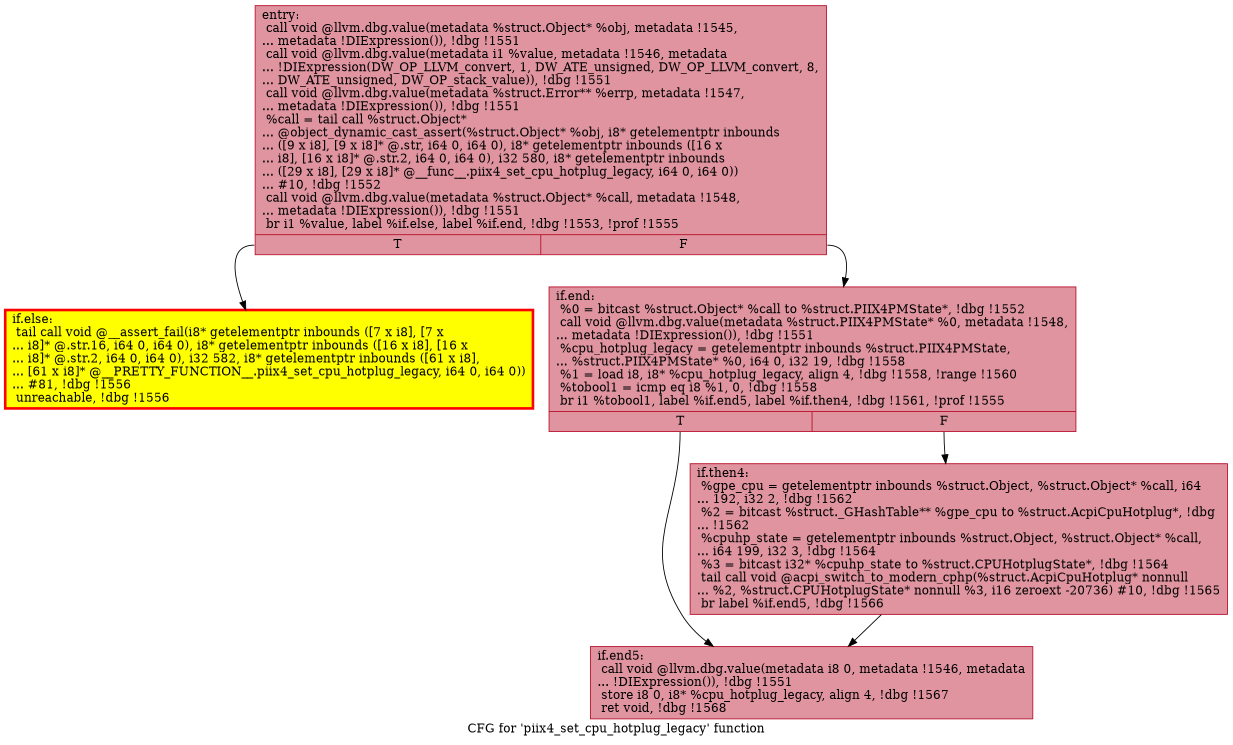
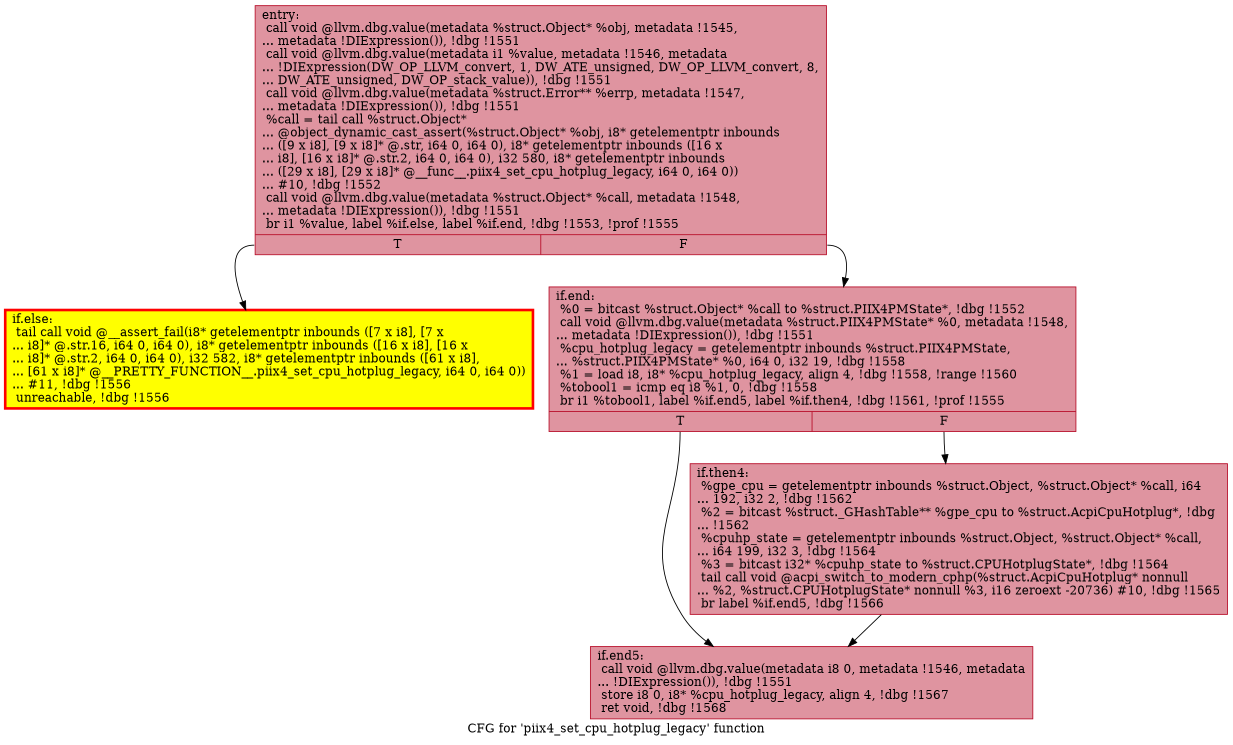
(72, 385) -> (72, 385)
